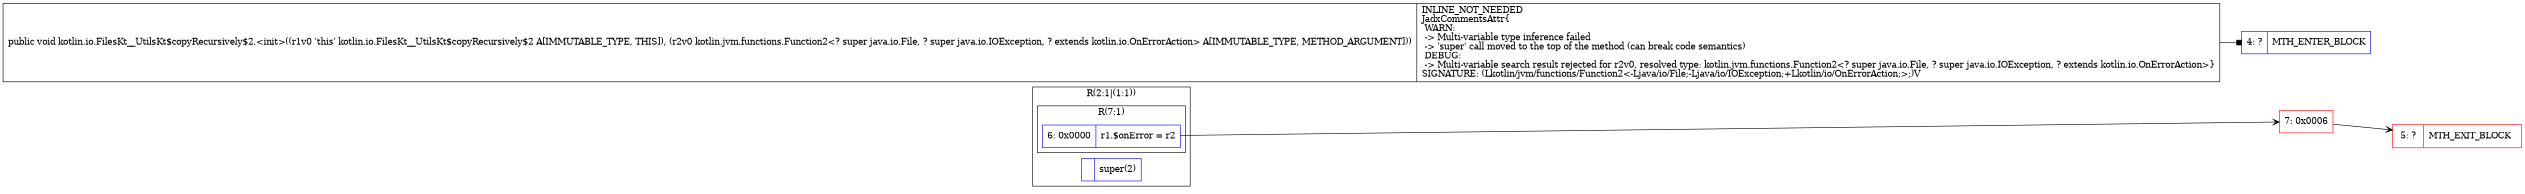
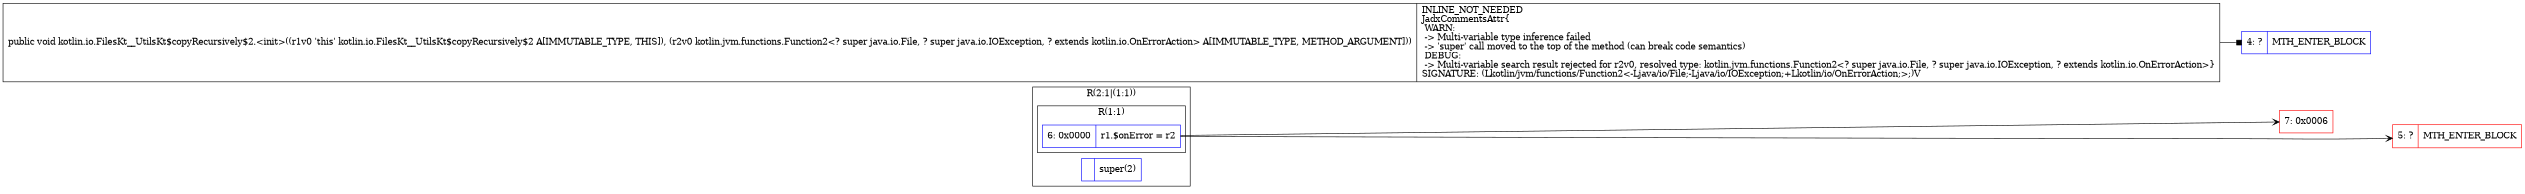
(1111, 113) -> (1111, 113)
(2360, 127) -> (1783, 138)
(2470, 136) -> (2470, 136)
